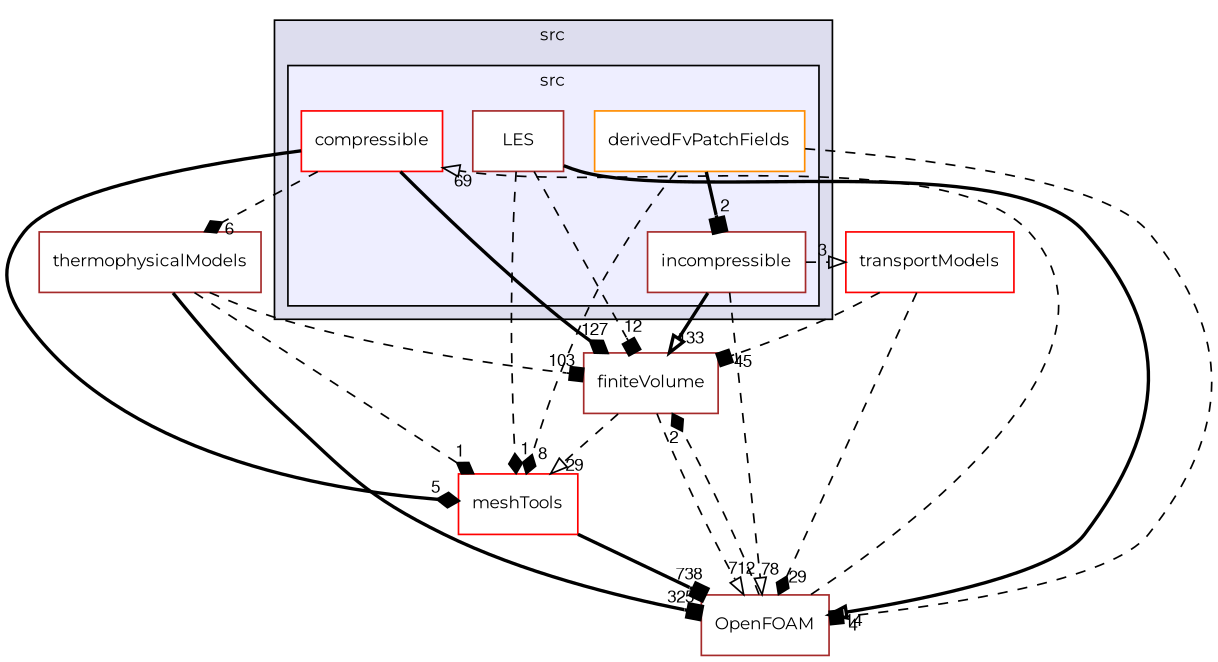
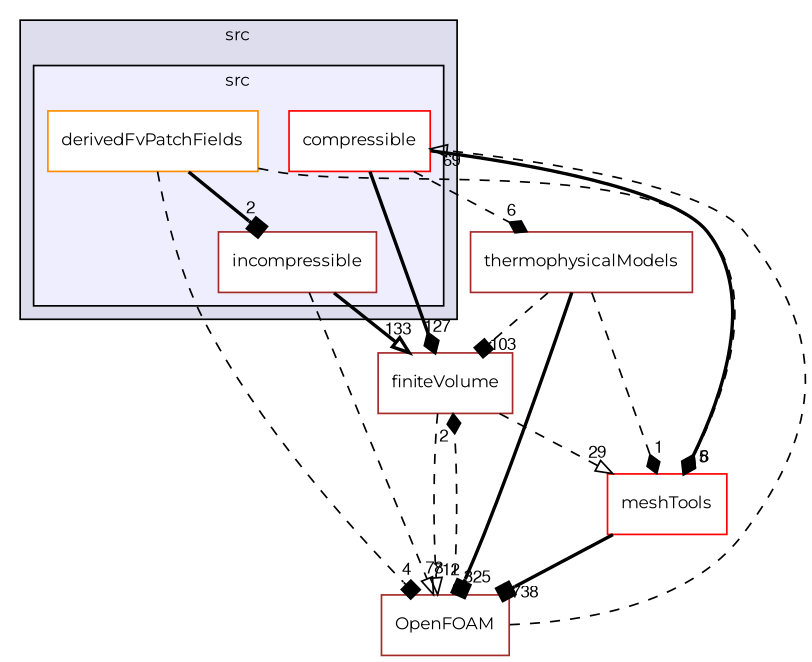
(518, 141) -> none
(930, 262) -> none
